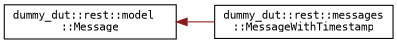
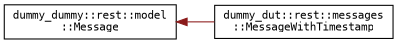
(90, 22) -> (90, 22)
